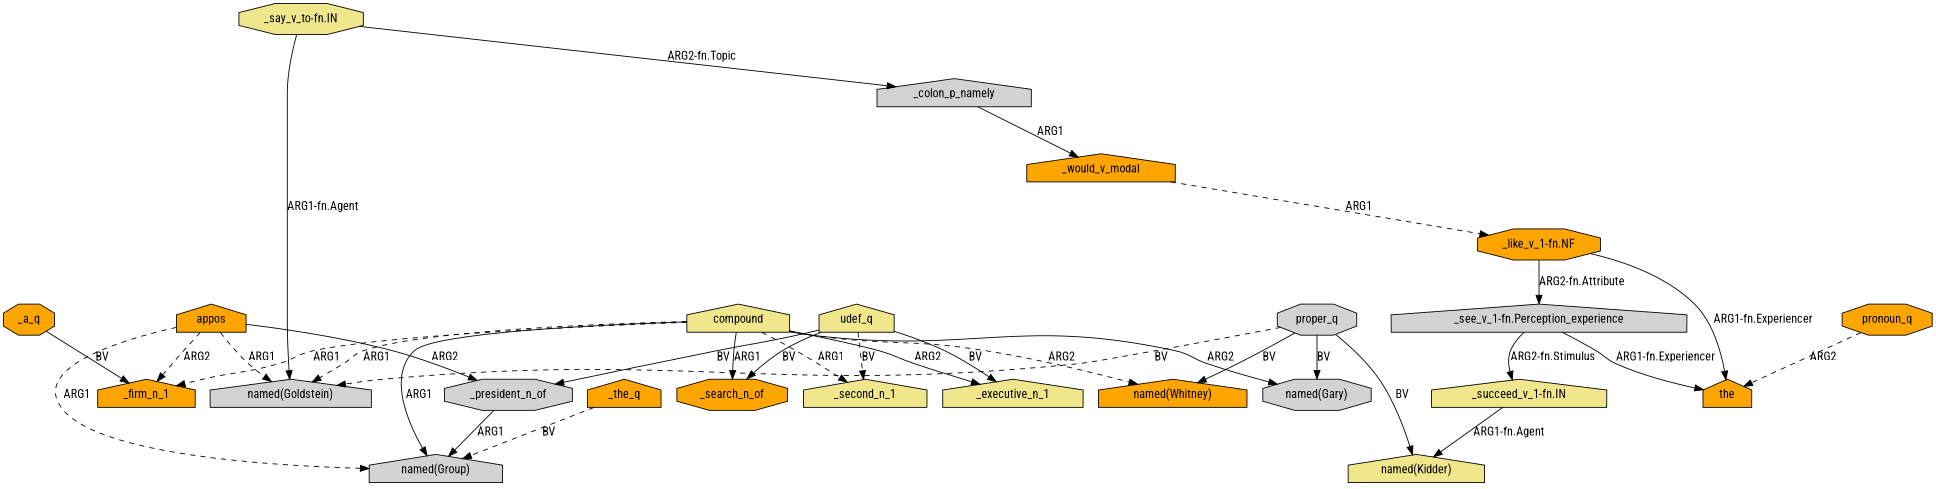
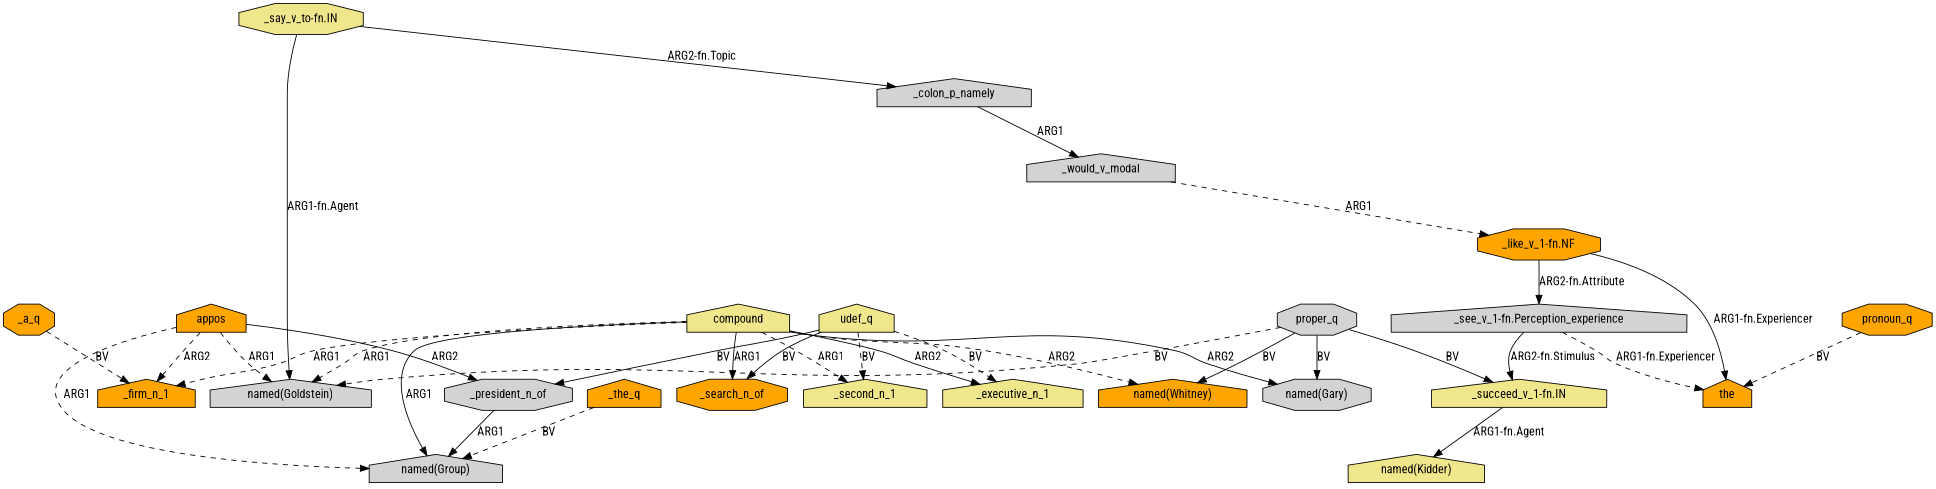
(1101, 169) -> (1101, 169)
(946, 351) -> (946, 351)
(82, 354) -> (82, 354)
(1823, 357) -> (1823, 357)
(1625, 368) -> (1625, 368)
(1382, 384) -> (1417, 352)
